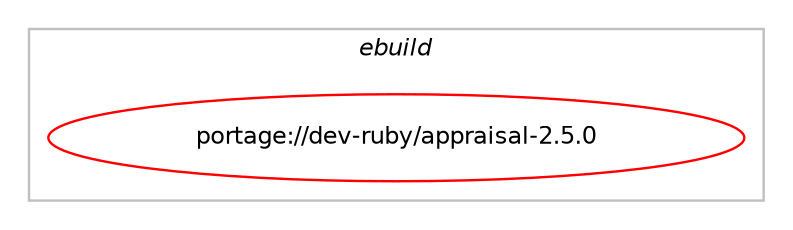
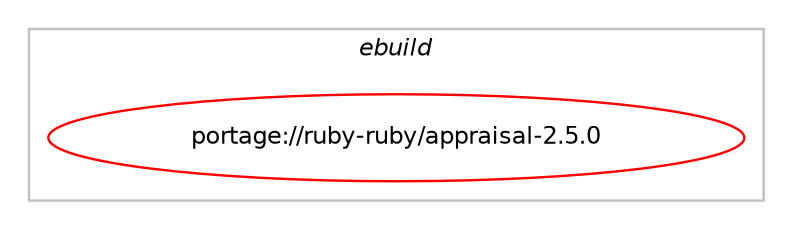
(396, 138) -> (396, 138)
